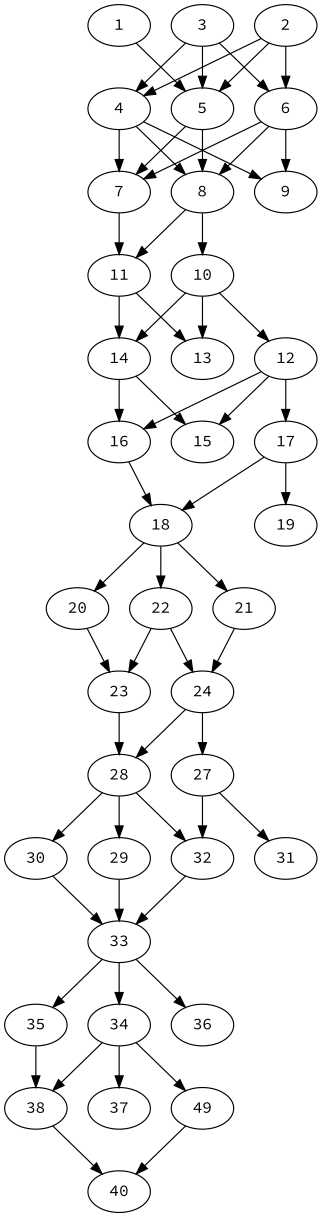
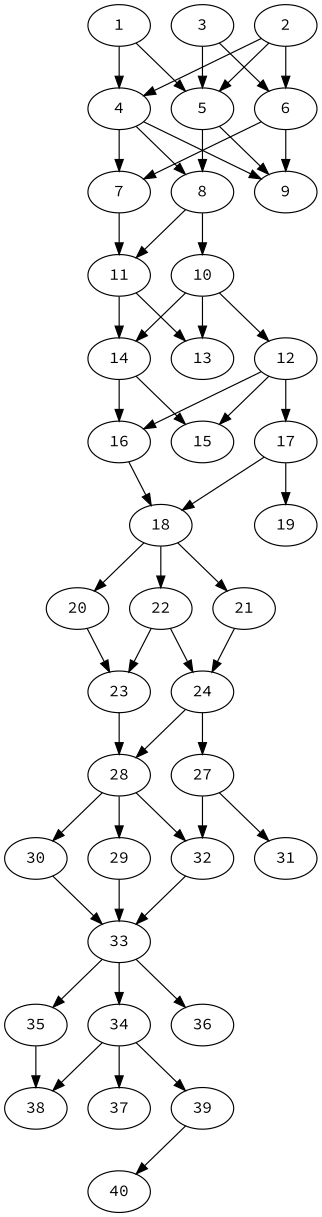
(166, 62) -> (119, 61)
(166, 145) -> (240, 146)
(248, 146) -> none
(202, 1108) -> (202, 1108)
(73, 1146) -> none
